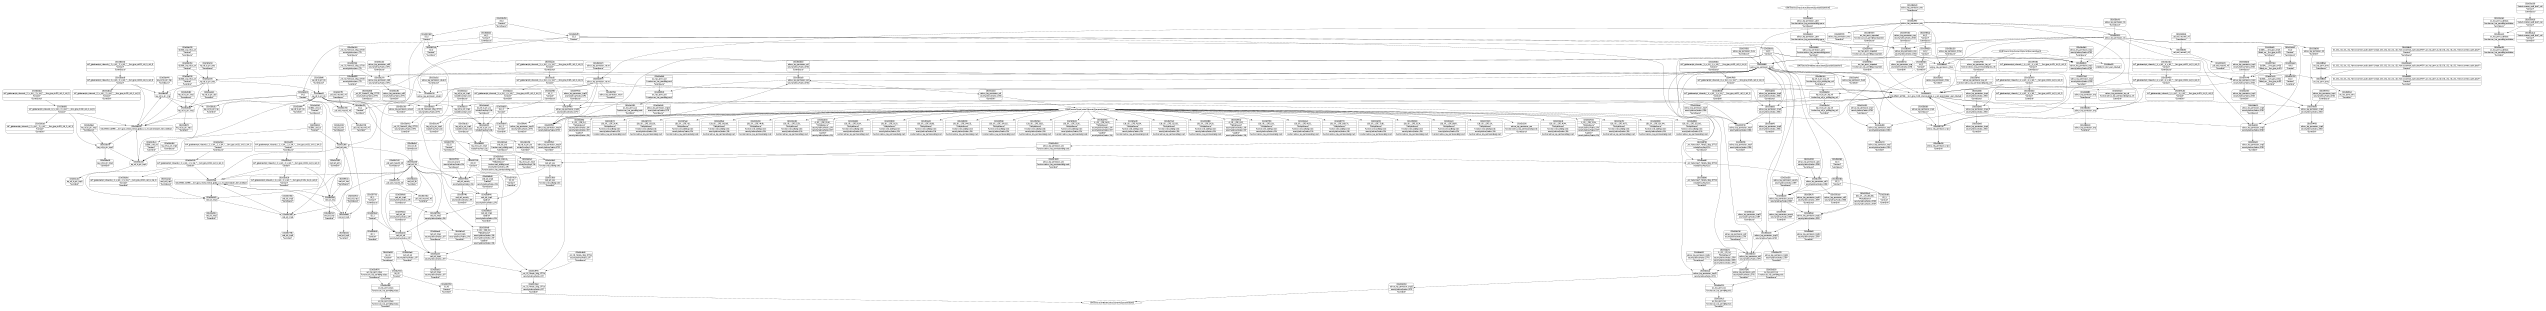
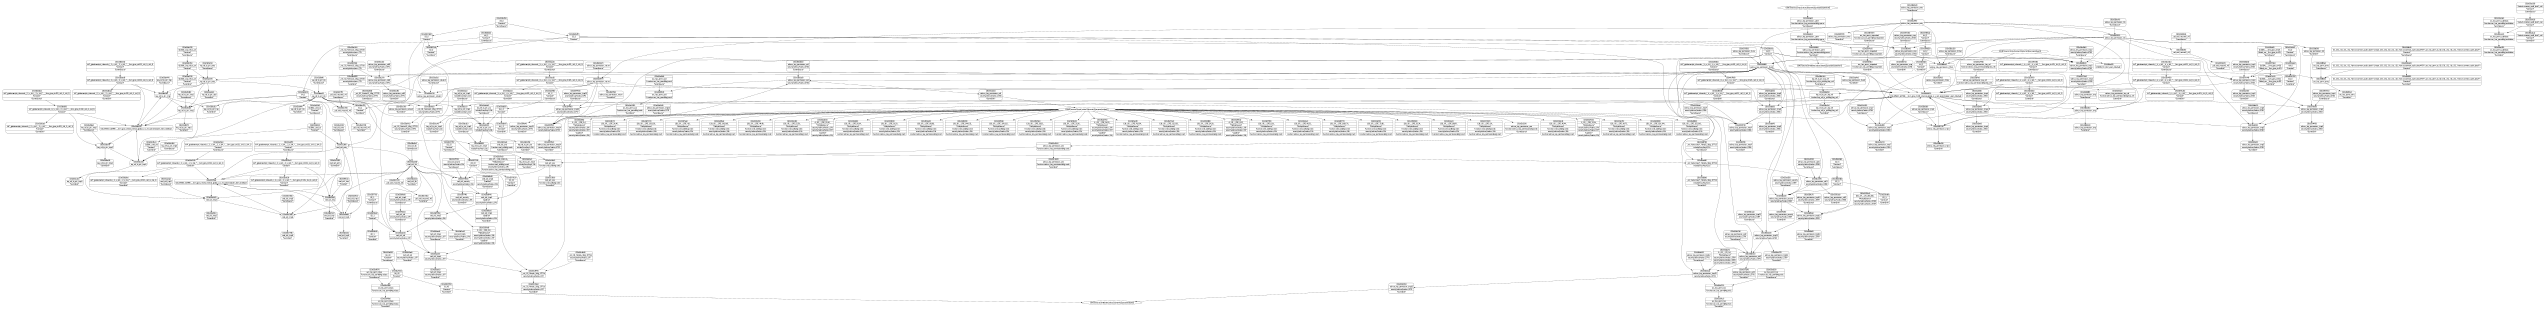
(1838, 77) -> (1900, 111)
(394, 163) -> none
(344, 184) -> (344, 184)
(418, 208) -> (400, 207)
